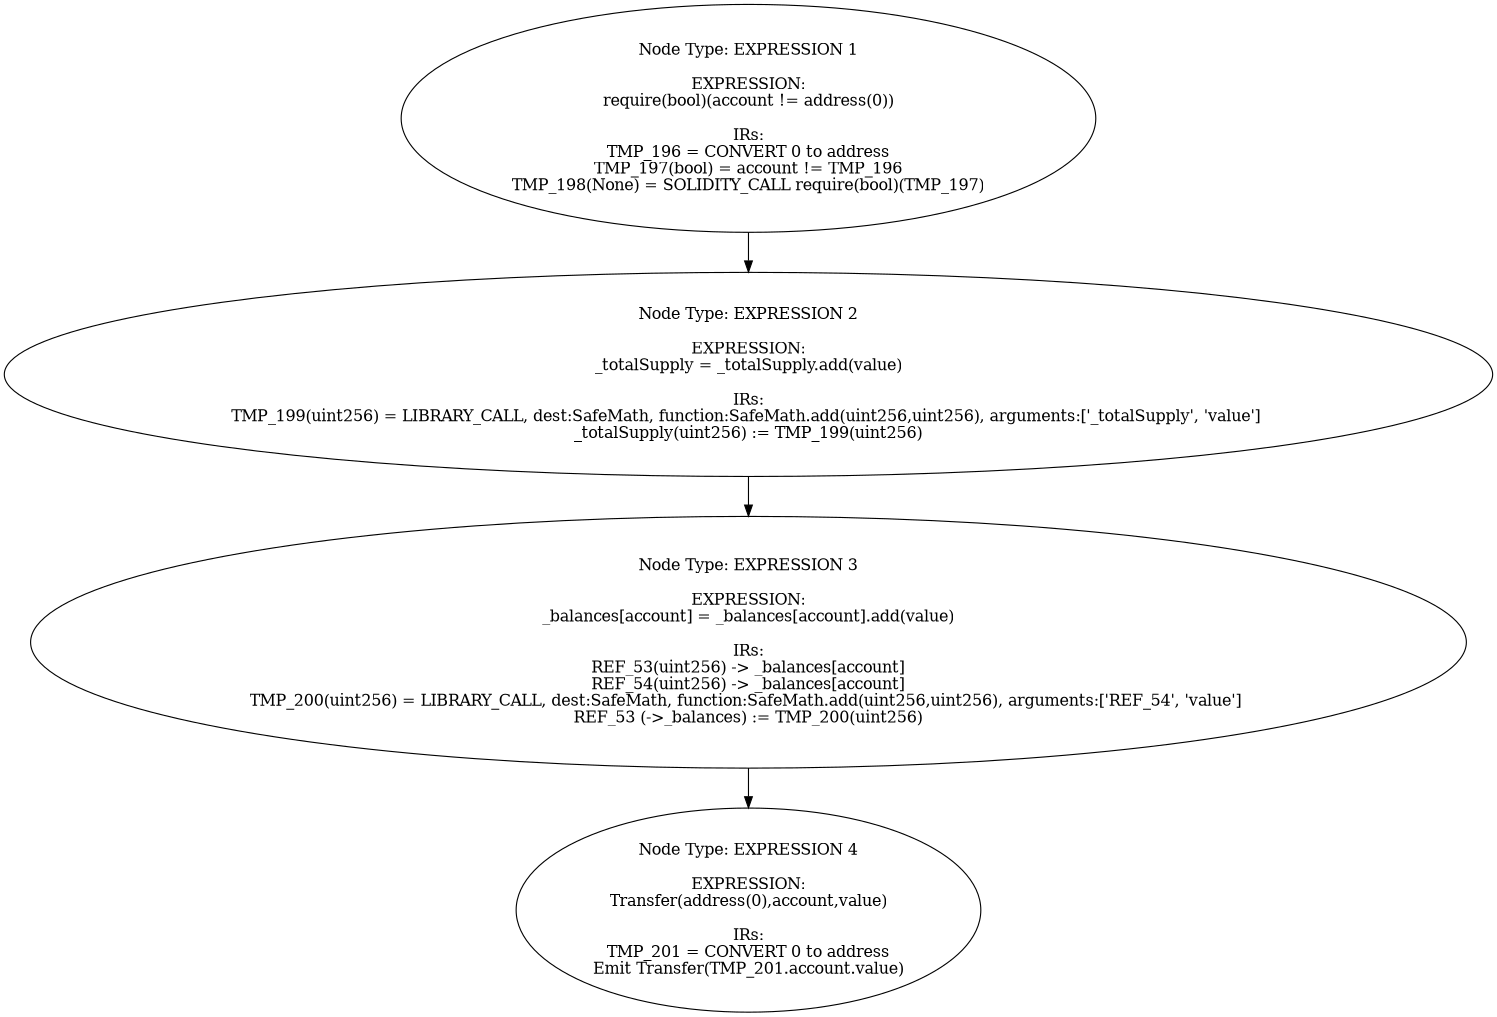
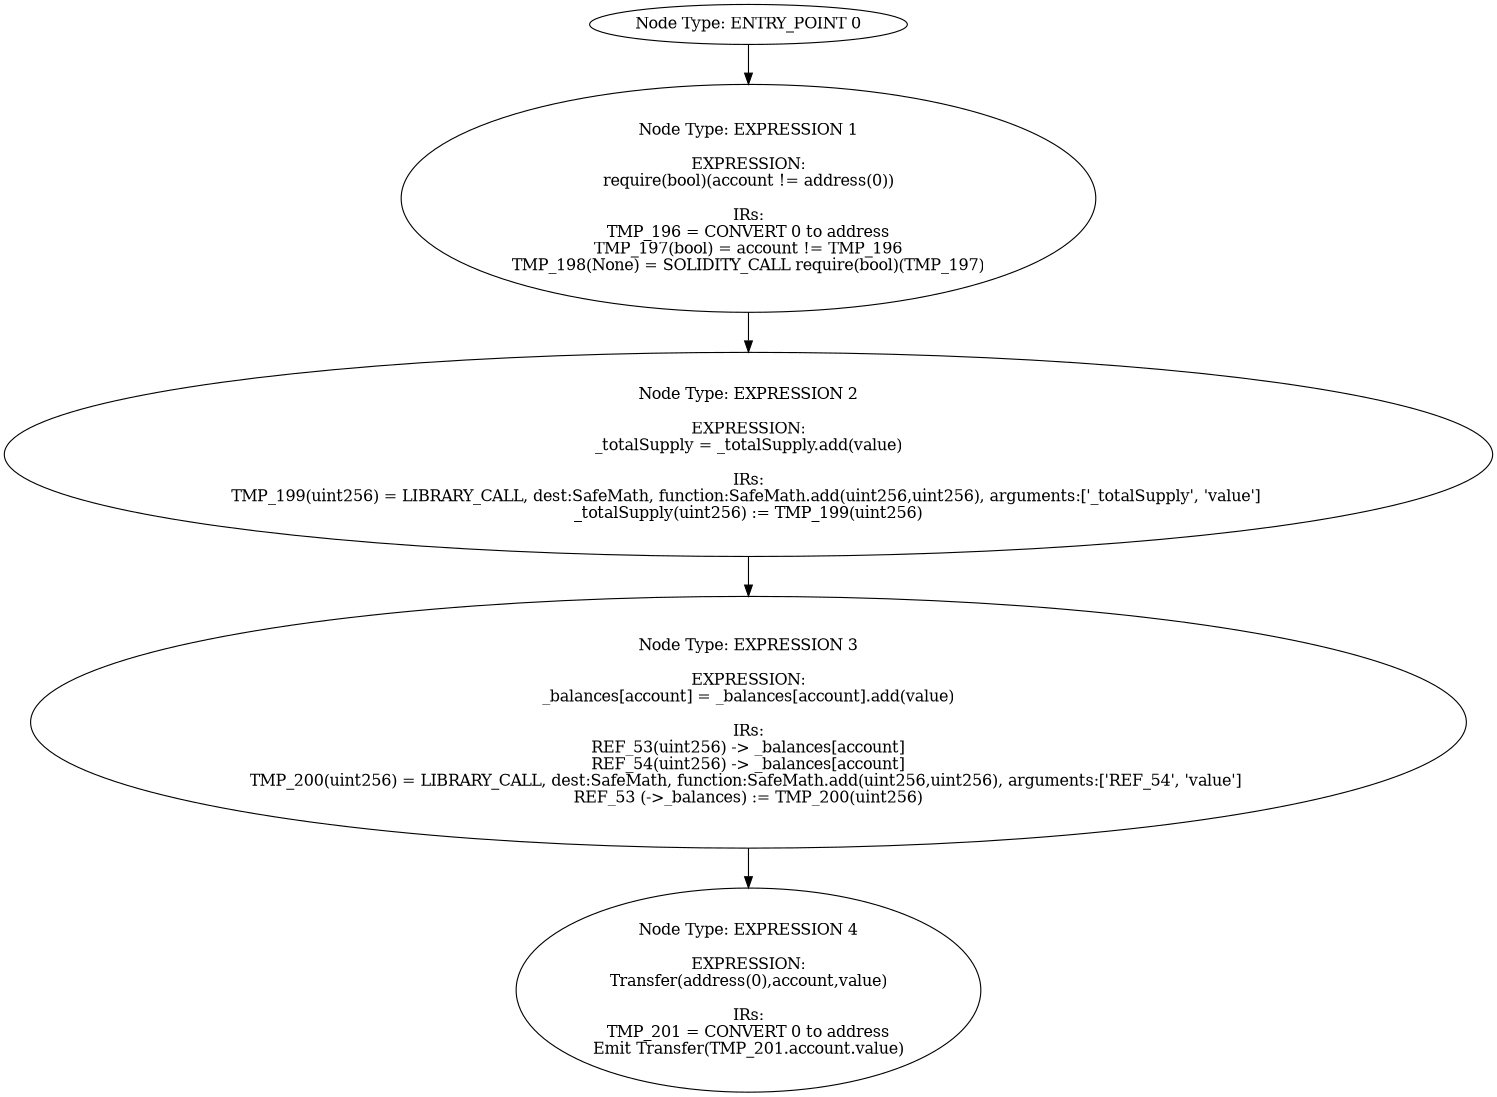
none -> (748, 24)
